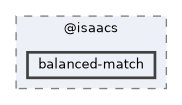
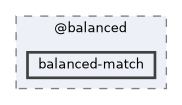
(91, 29) -> (91, 29)
